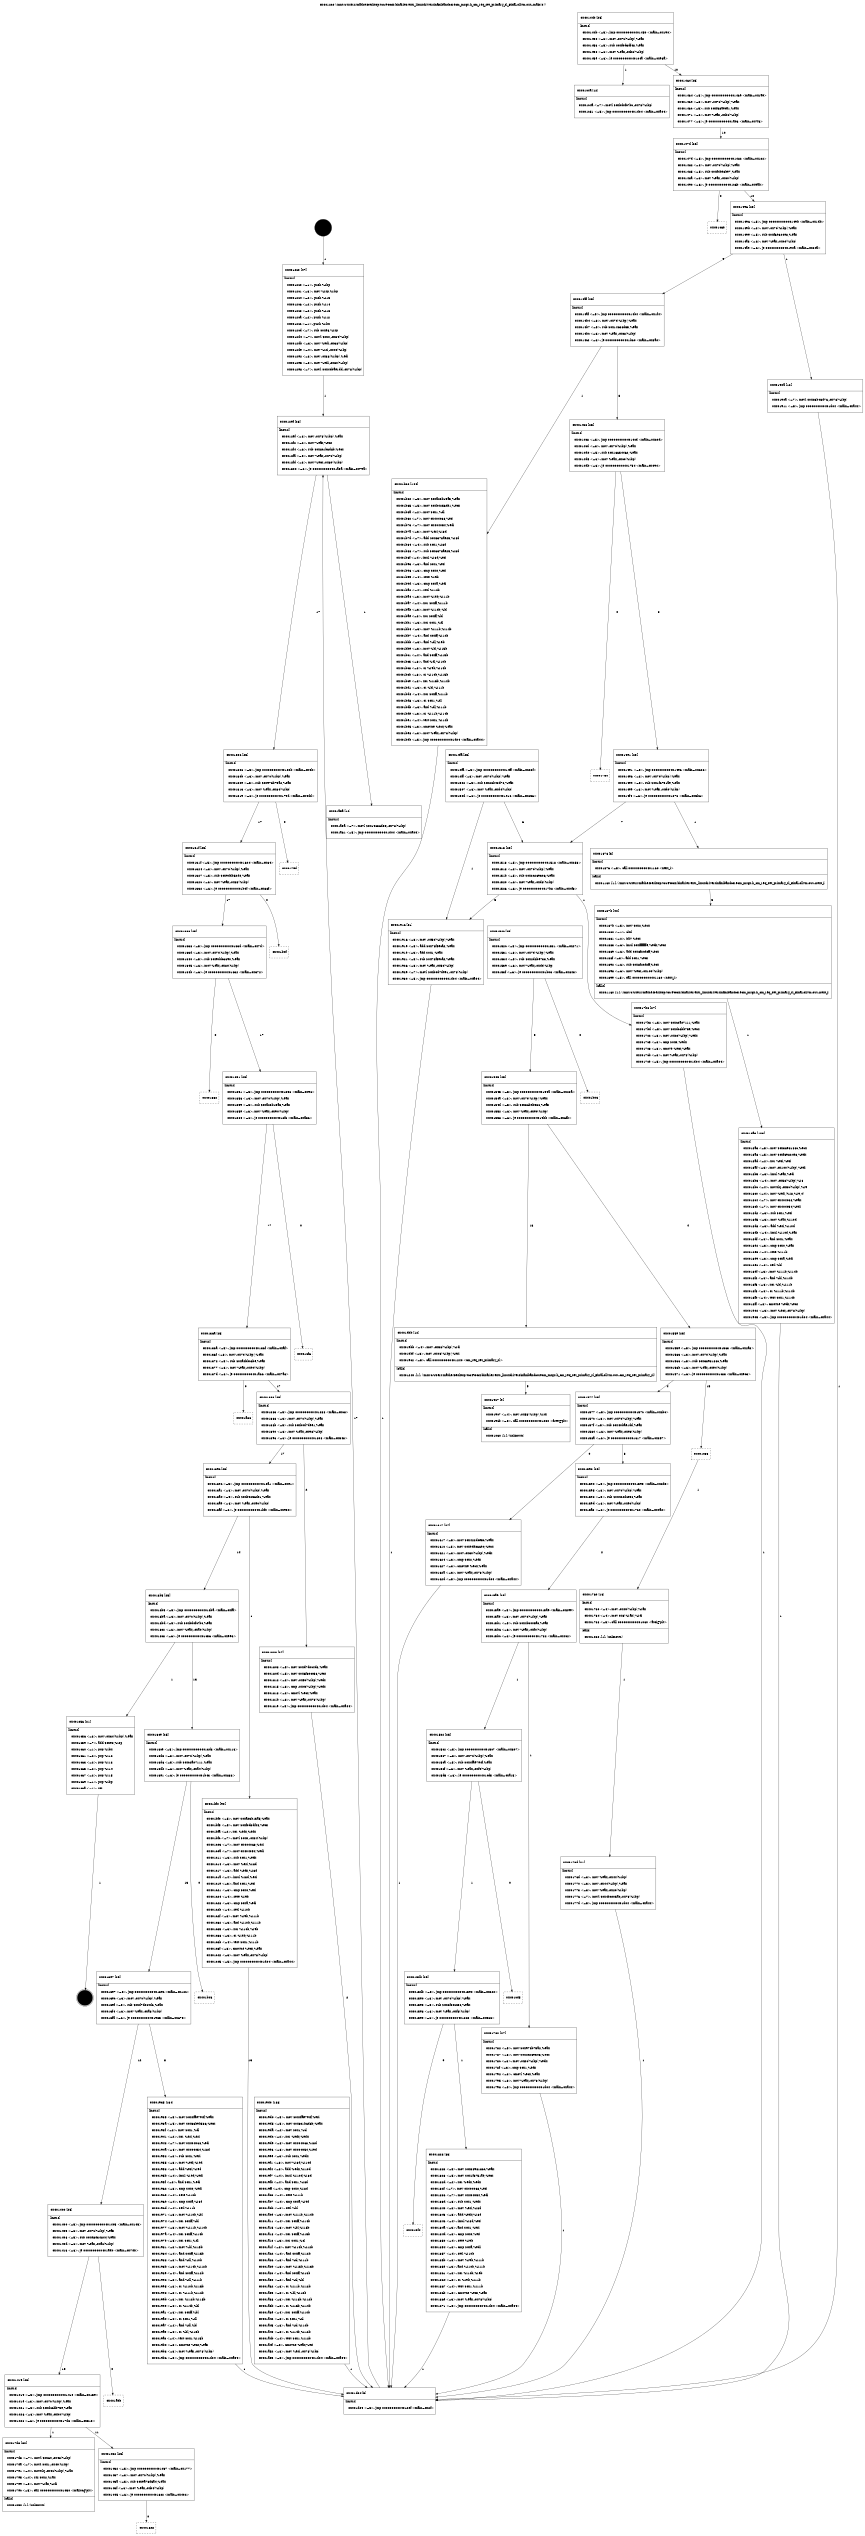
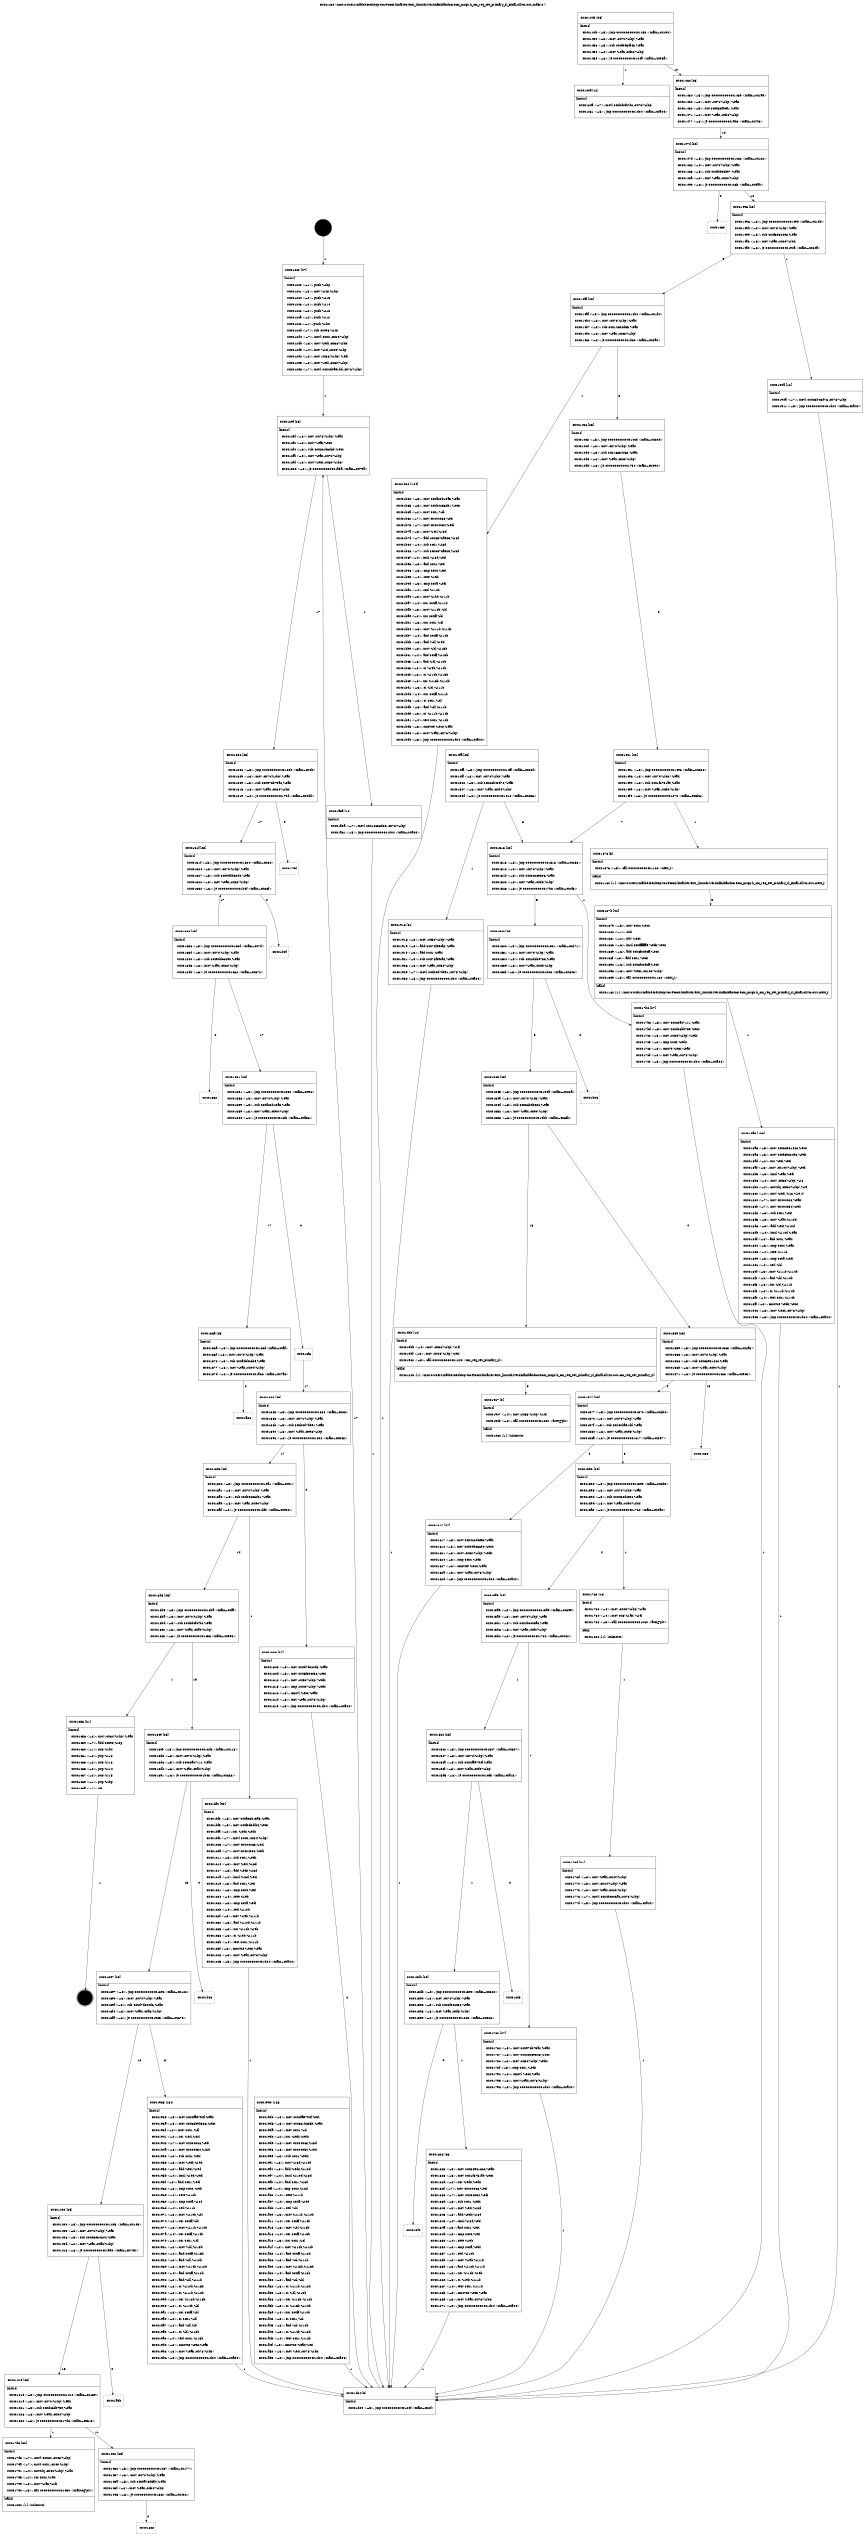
(600, 776) -> none
(485, 906) -> (535, 909)
(224, 909) -> (218, 911)
(273, 1385) -> (303, 1375)
(669, 1524) -> (623, 1551)
none -> (371, 1613)
(250, 2060) -> (250, 2060)
